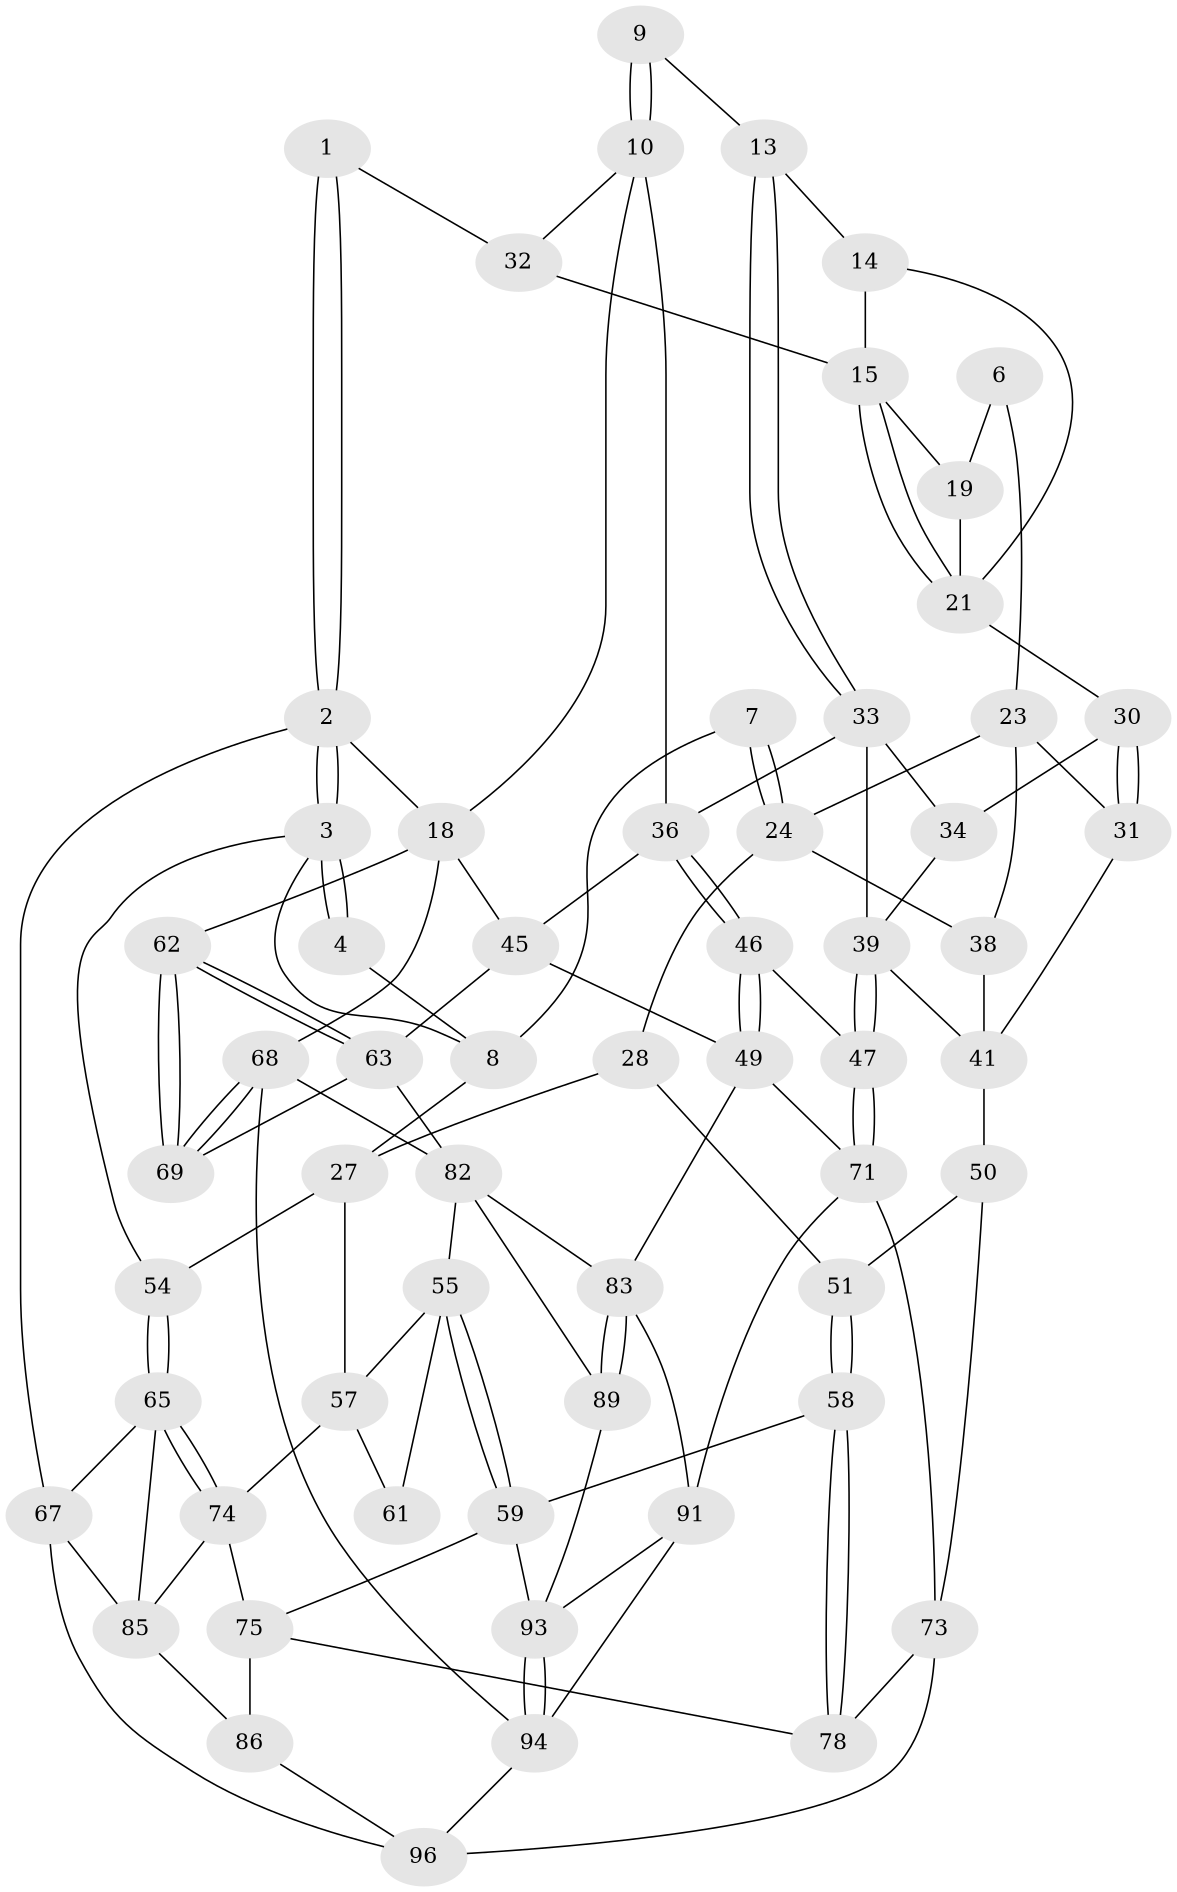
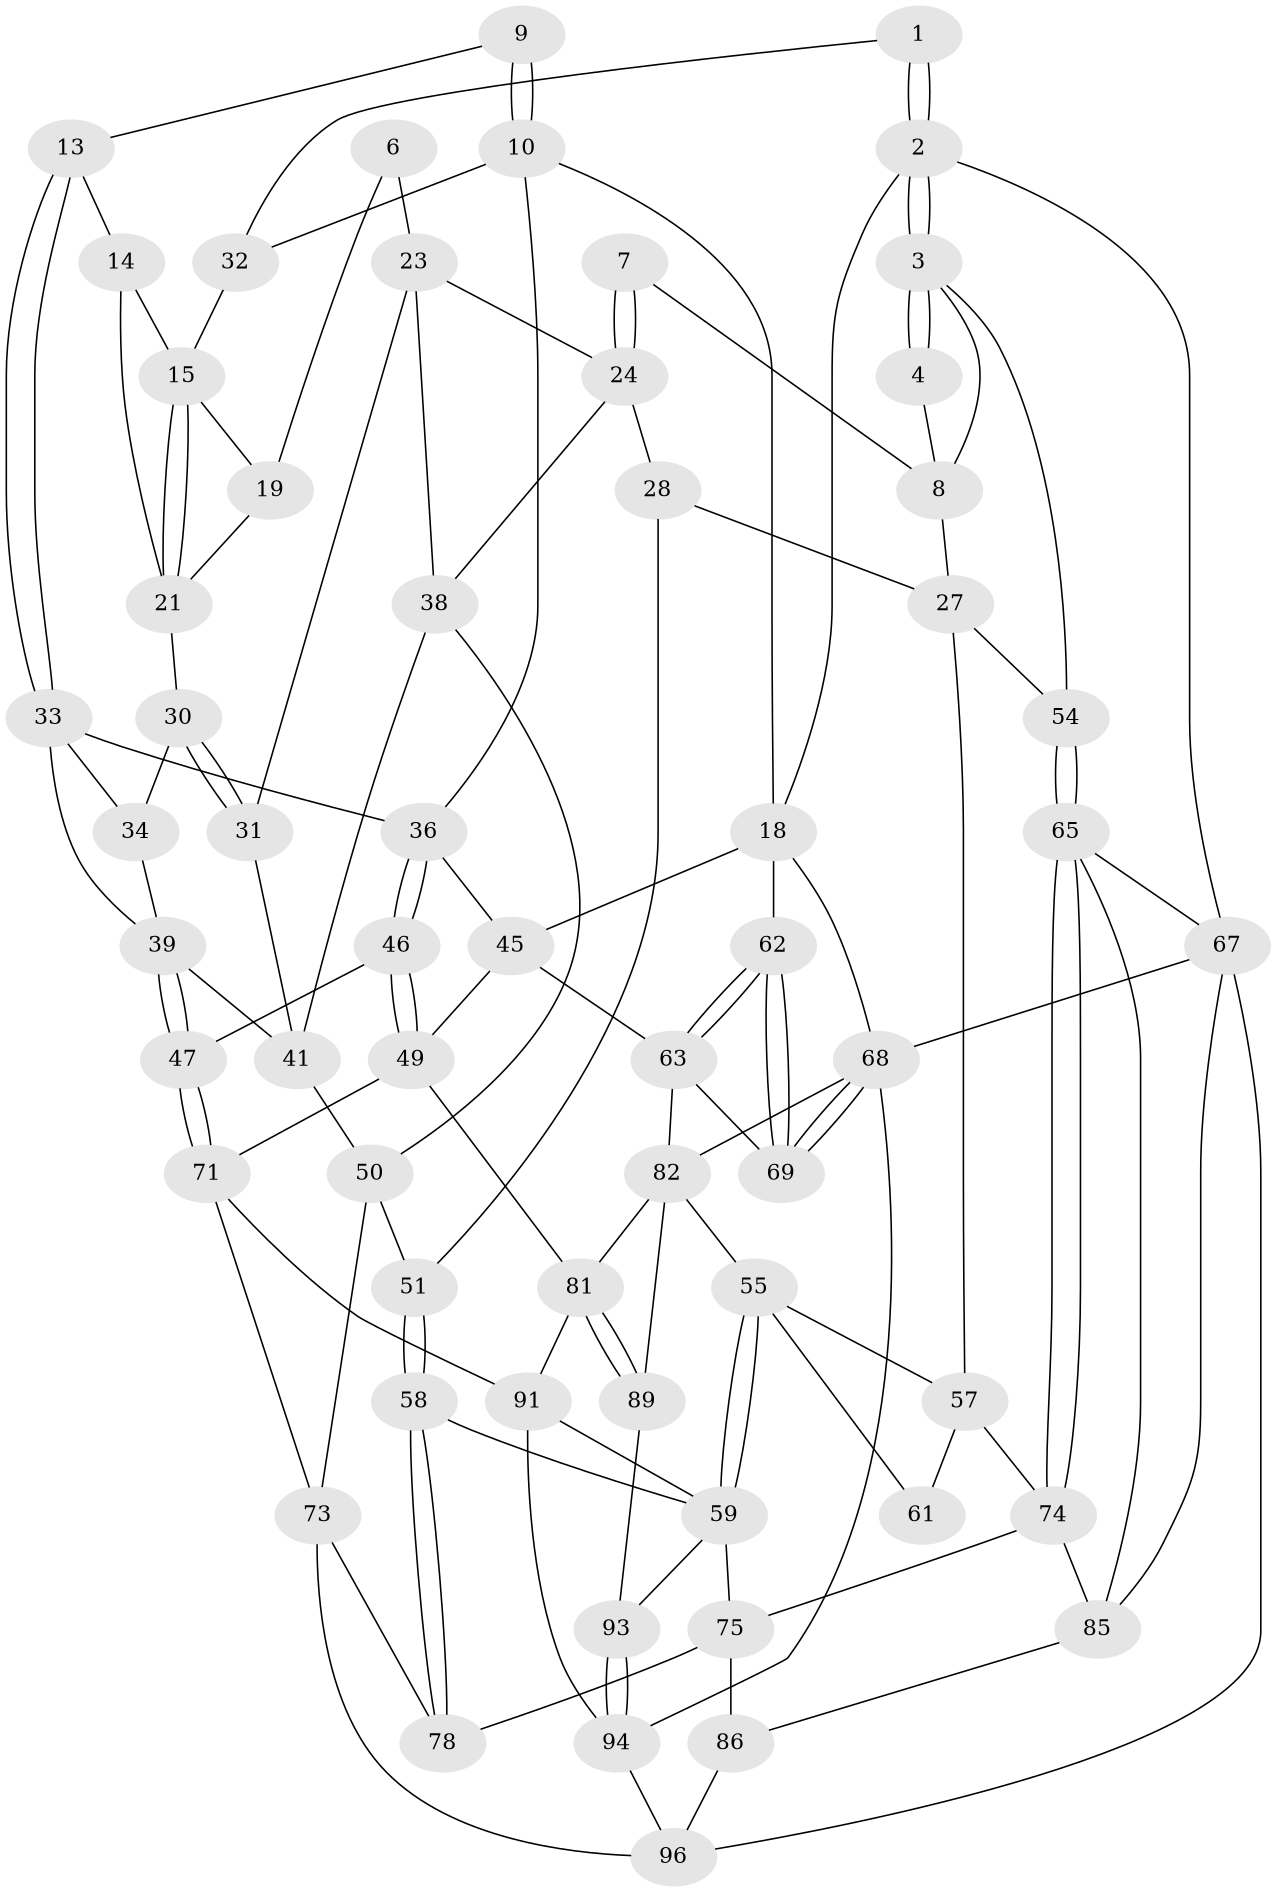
none -> (578, 896)
none -> (1065, 999)
(620, 1288) -> (581, 1288)
(613, 1573) -> (623, 1457)
